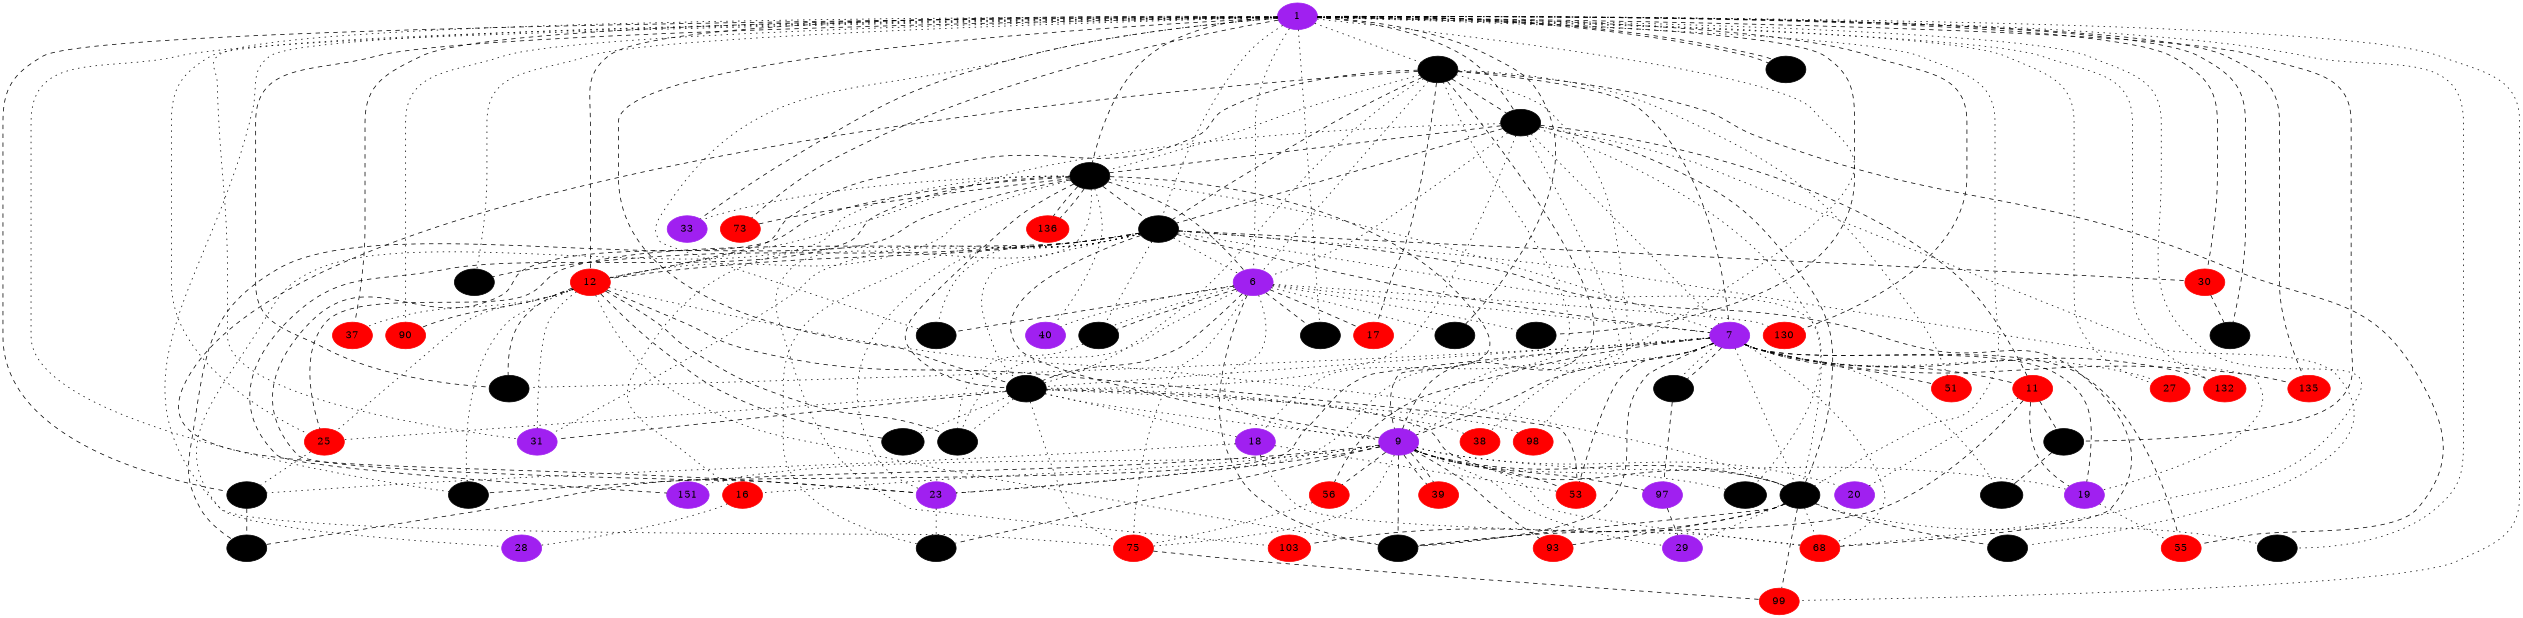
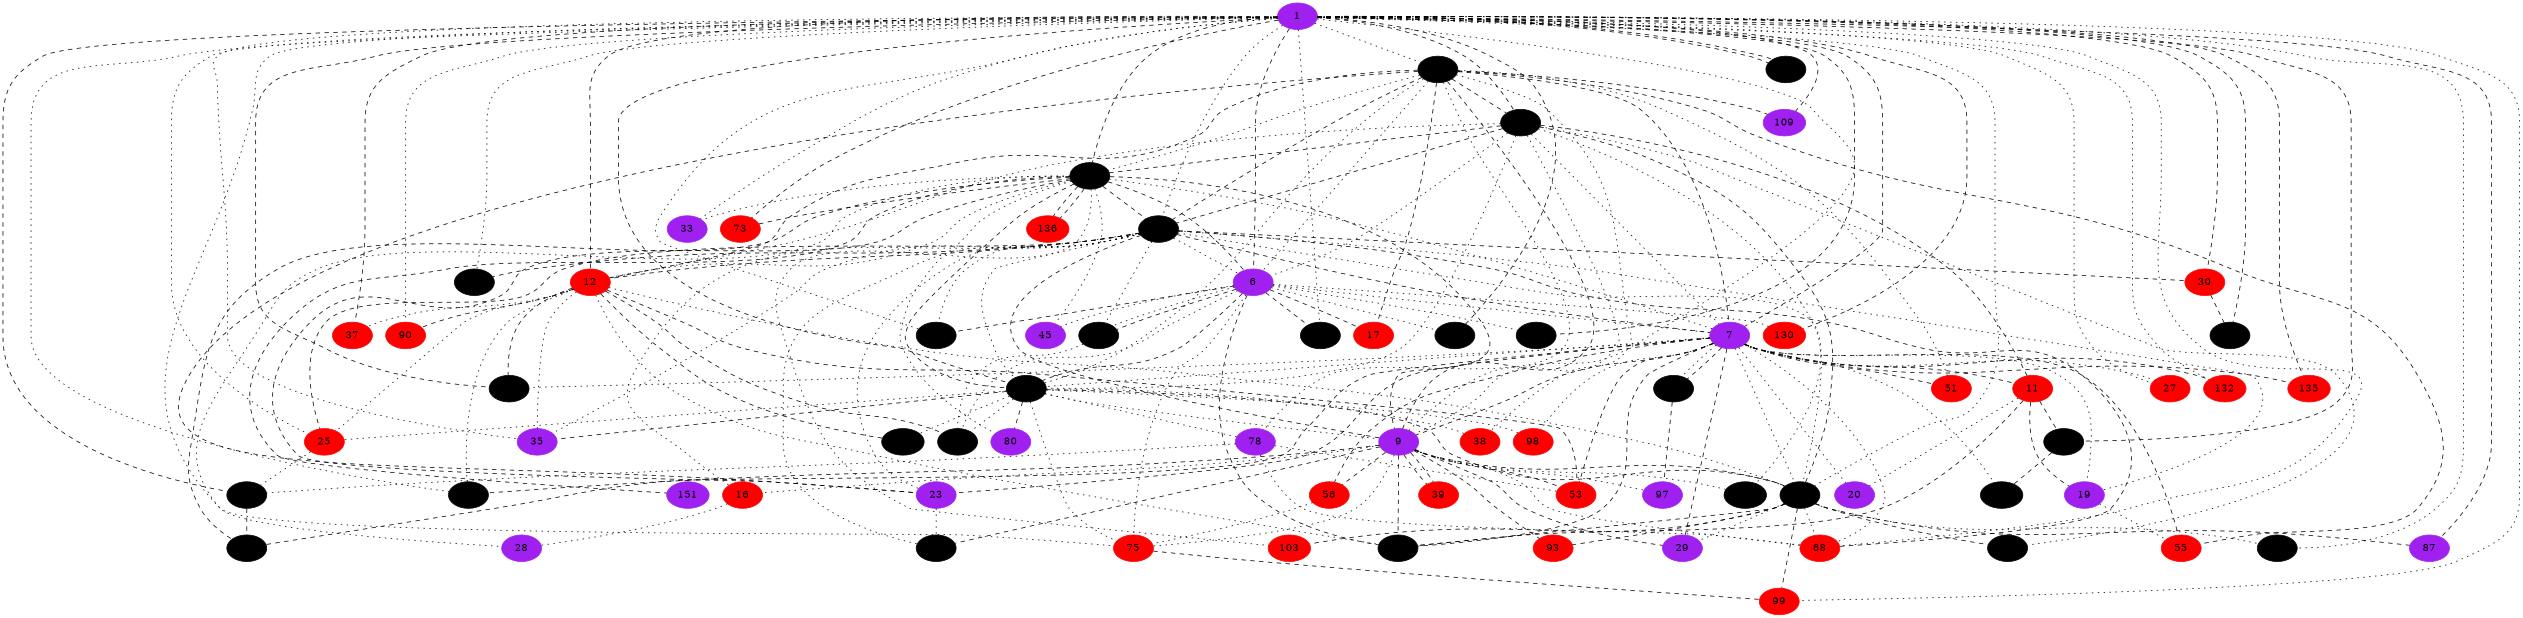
none -> (1848, 57)
(957, 75) -> (957, 75)
none -> (1784, 123)
(1255, 145) -> (1255, 145)
(1046, 335) -> (1046, 335)
(2058, 375) -> (2058, 375)
(1241, 411) -> none
(1355, 419) -> (1355, 419)
(537, 442) -> (537, 442)
none -> (1011, 442)
(1255, 442) -> (1255, 442)
(1041, 461) -> none
(1693, 463) -> (1792, 415)
(1823, 467) -> none
(1529, 472) -> (1529, 472)
(1169, 475) -> none
(1533, 512) -> (1533, 512)
(1670, 515) -> (1706, 442)
none -> (2429, 548)
